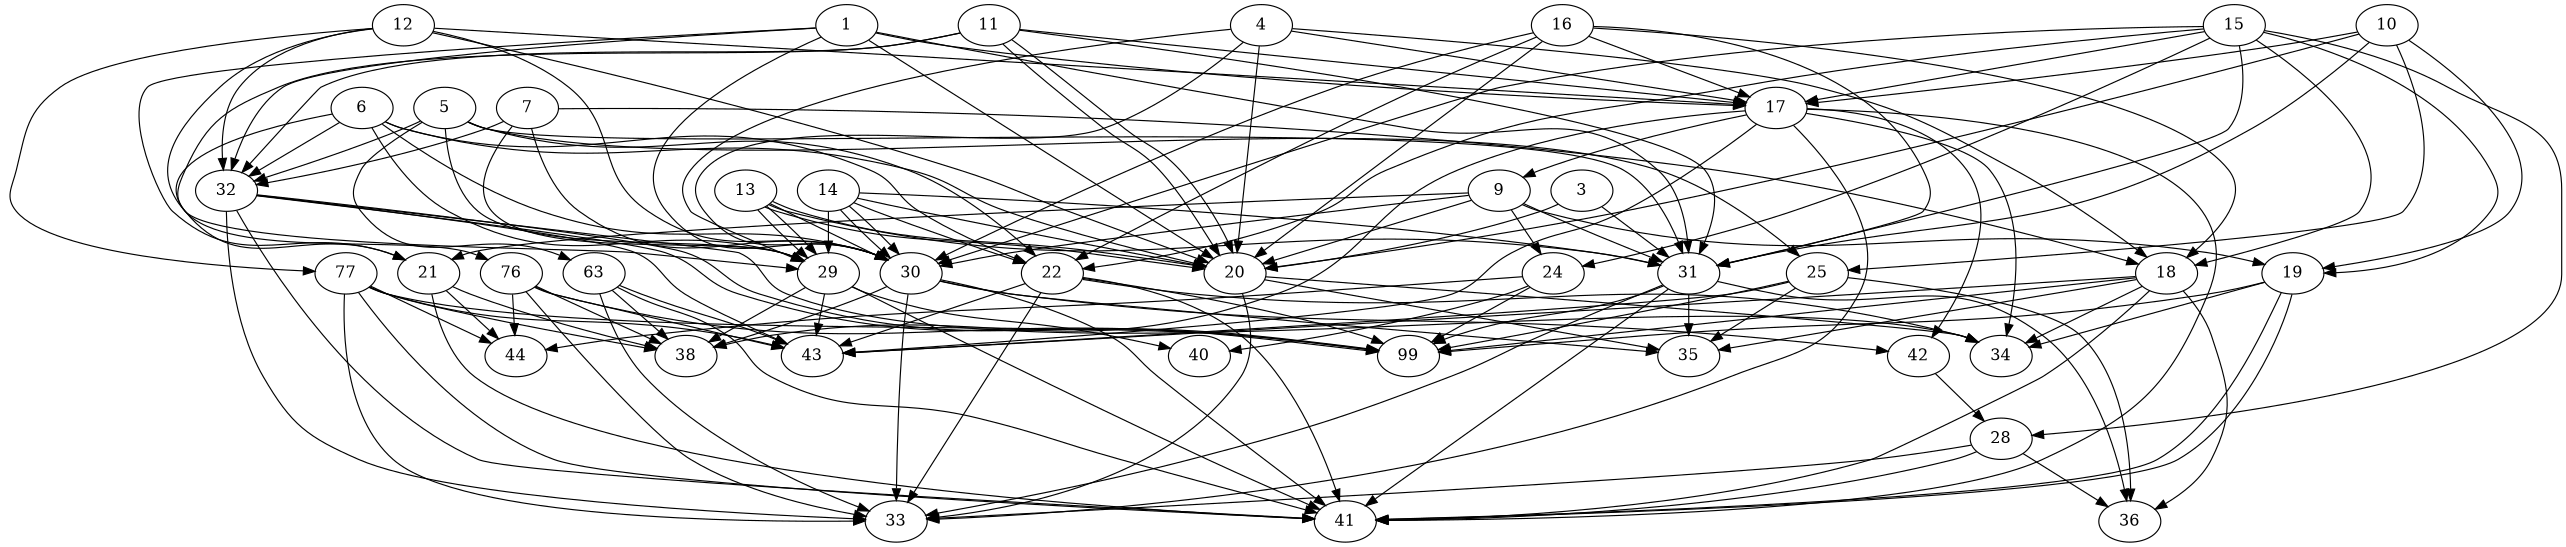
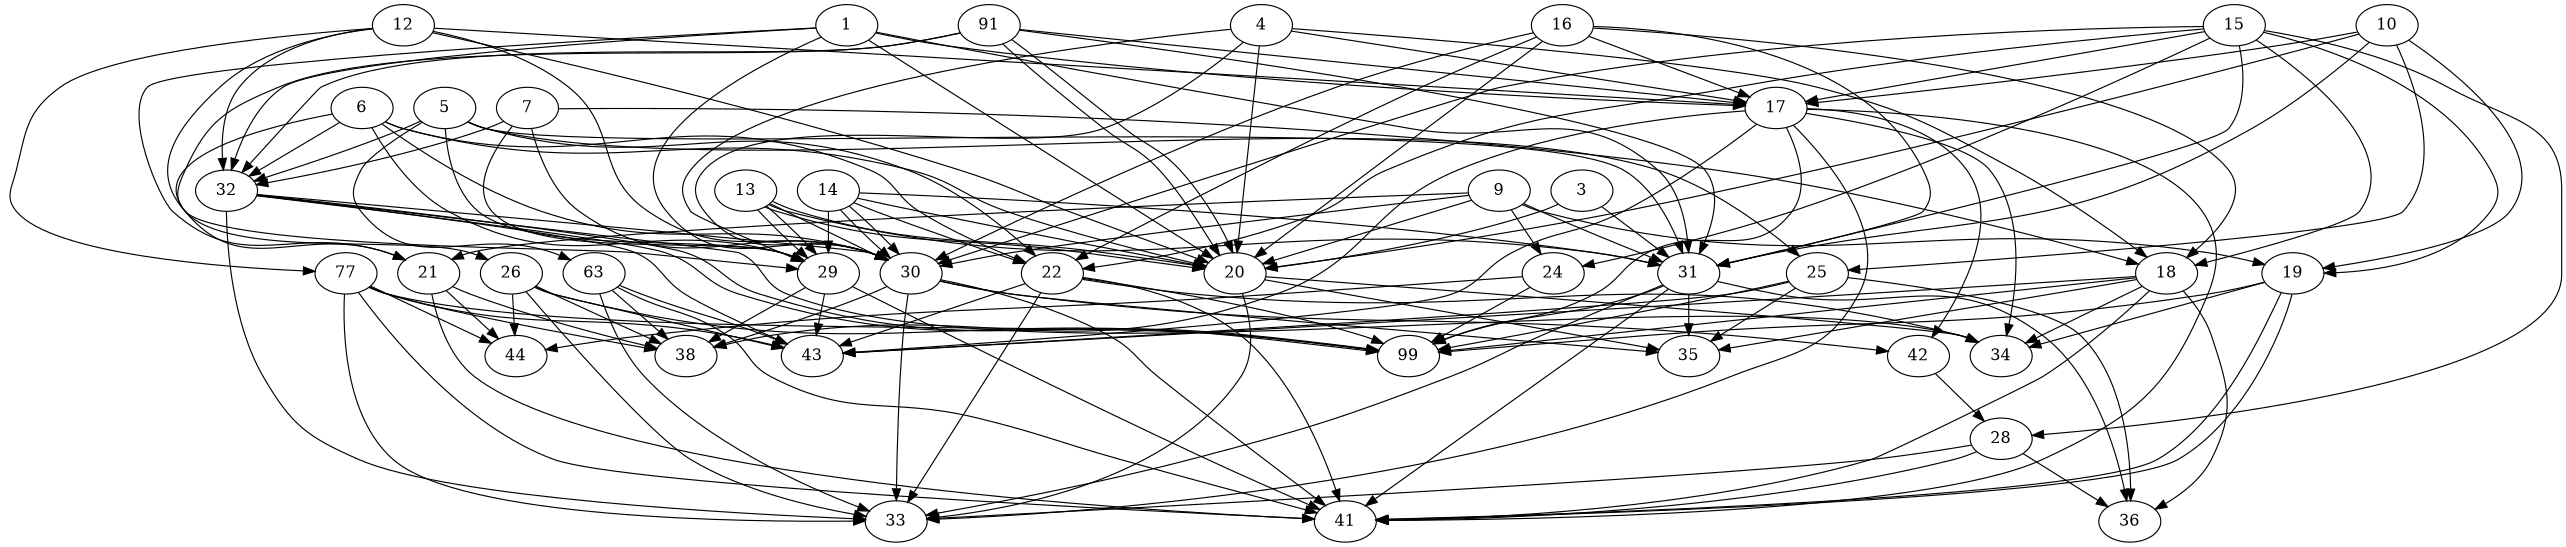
(989, 25) -> (989, 25)
(1655, 136) -> (1627, 267)
(511, 273) -> (511, 273)
(1199, 356) -> none
(567, 471) -> (552, 221)
